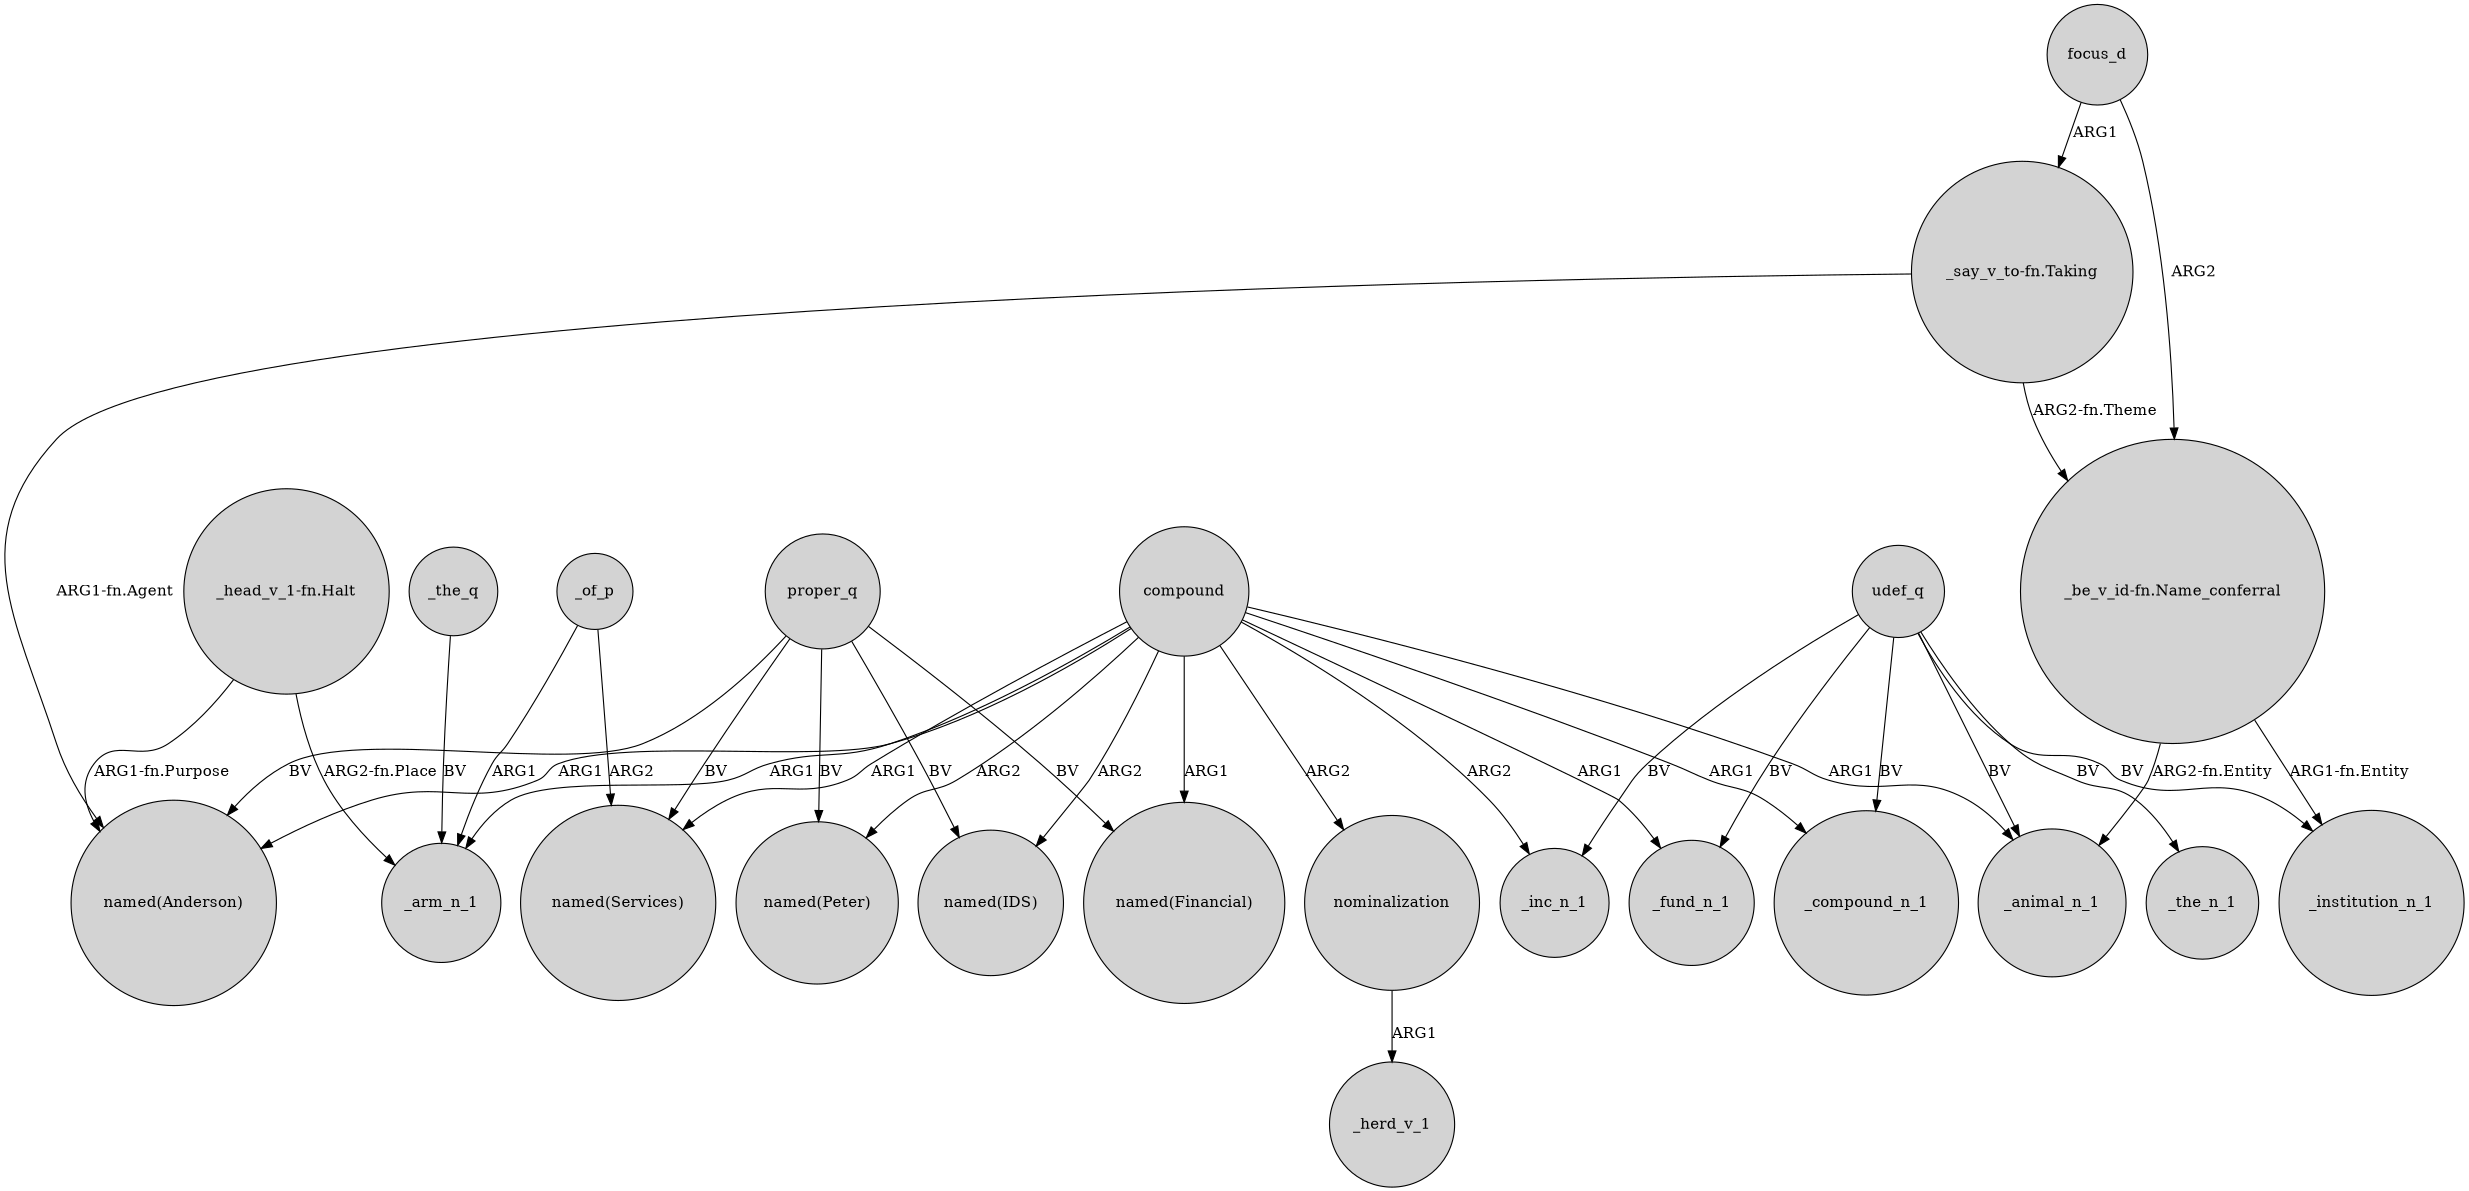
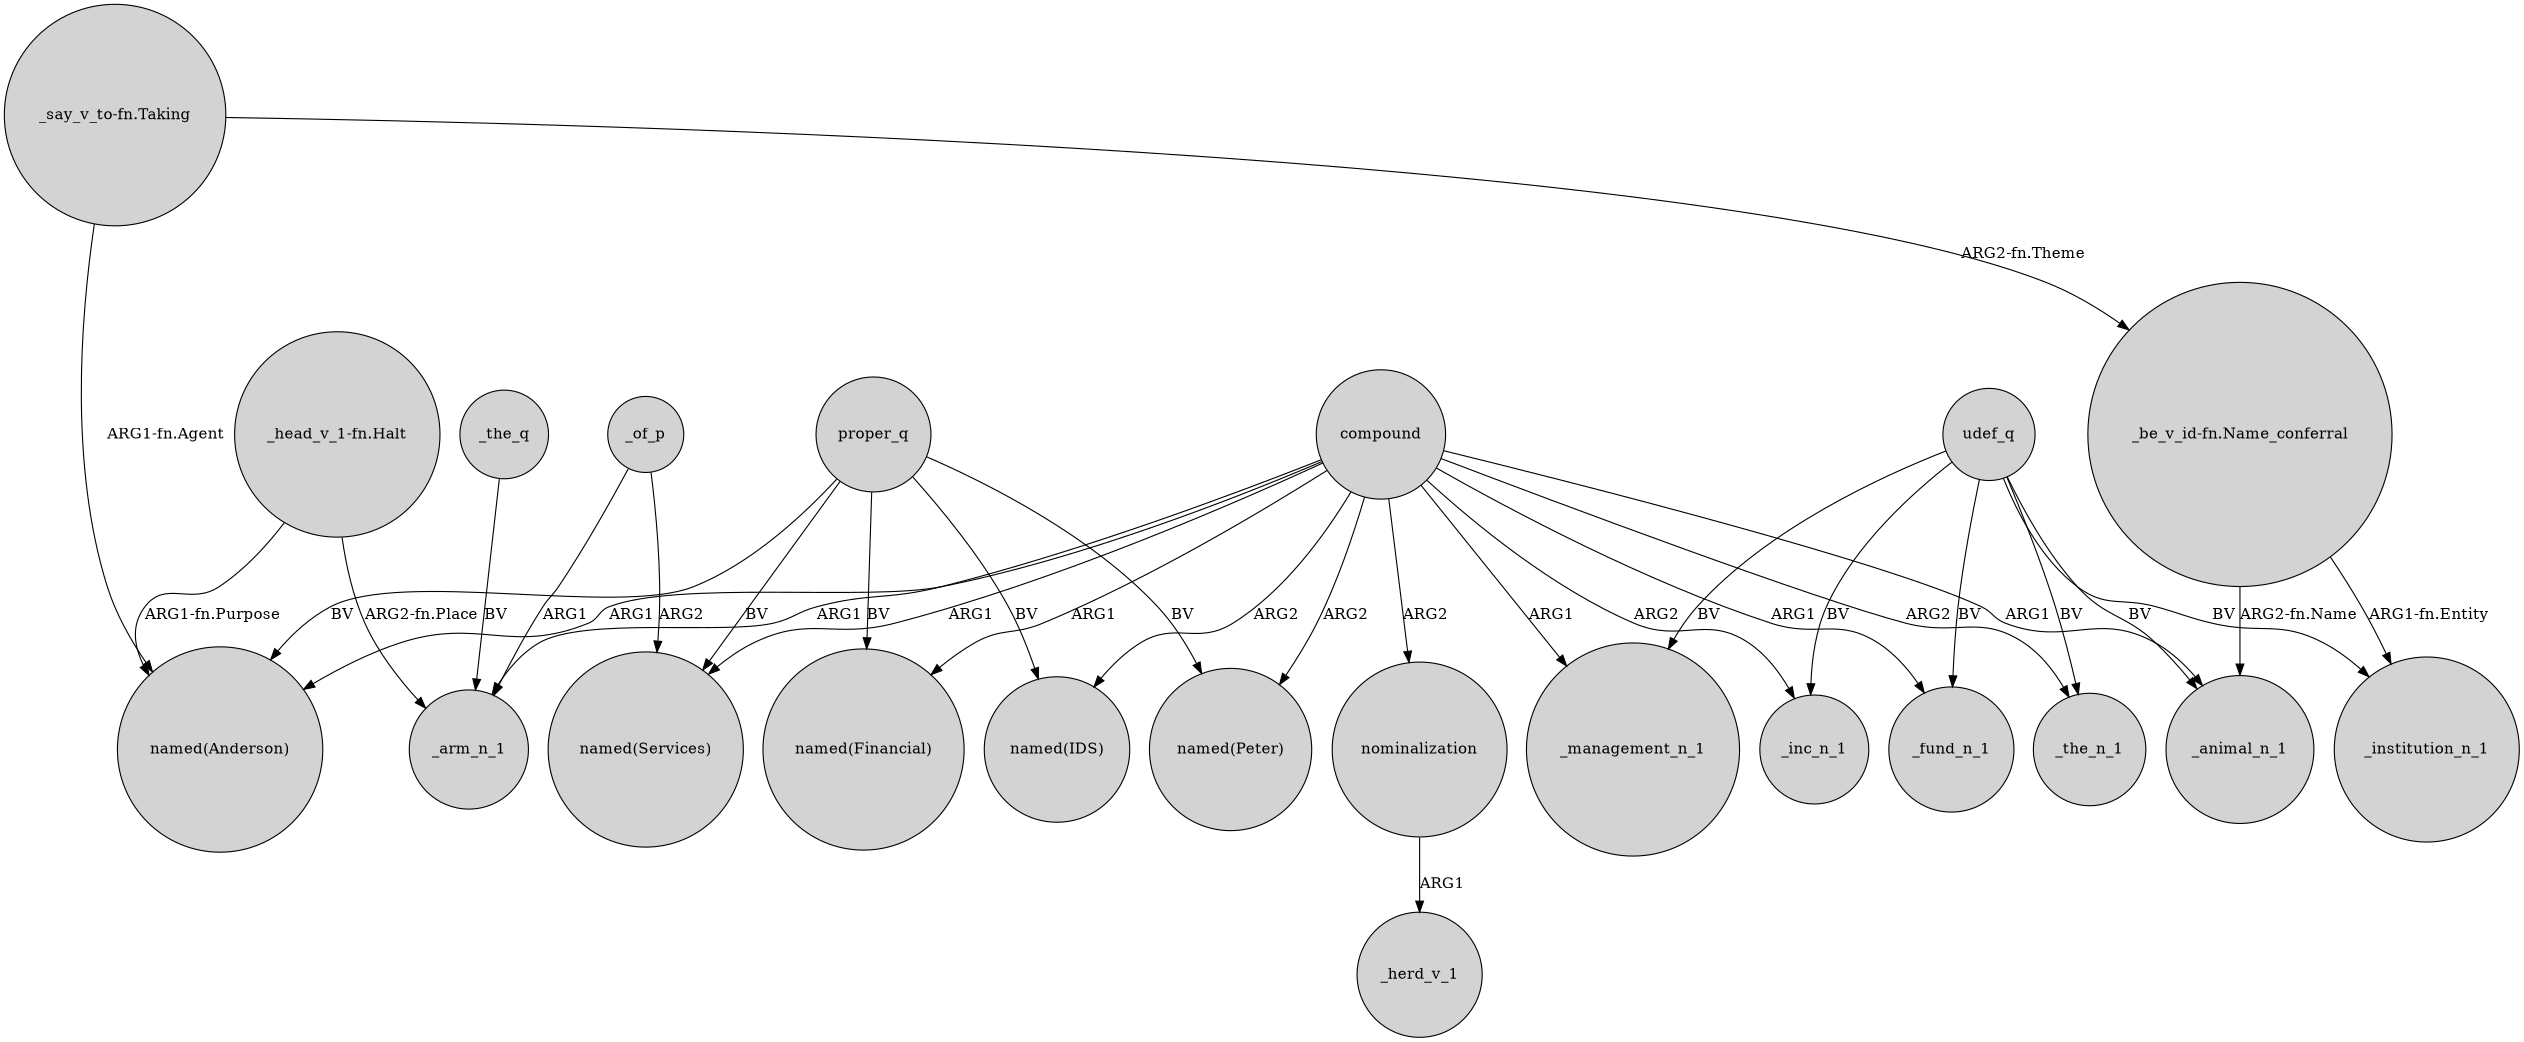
(2097, 55) -> none
none -> (1758, 575)
(2213, 772) -> (2299, 615)
(1866, 903) -> (1633, 750)
